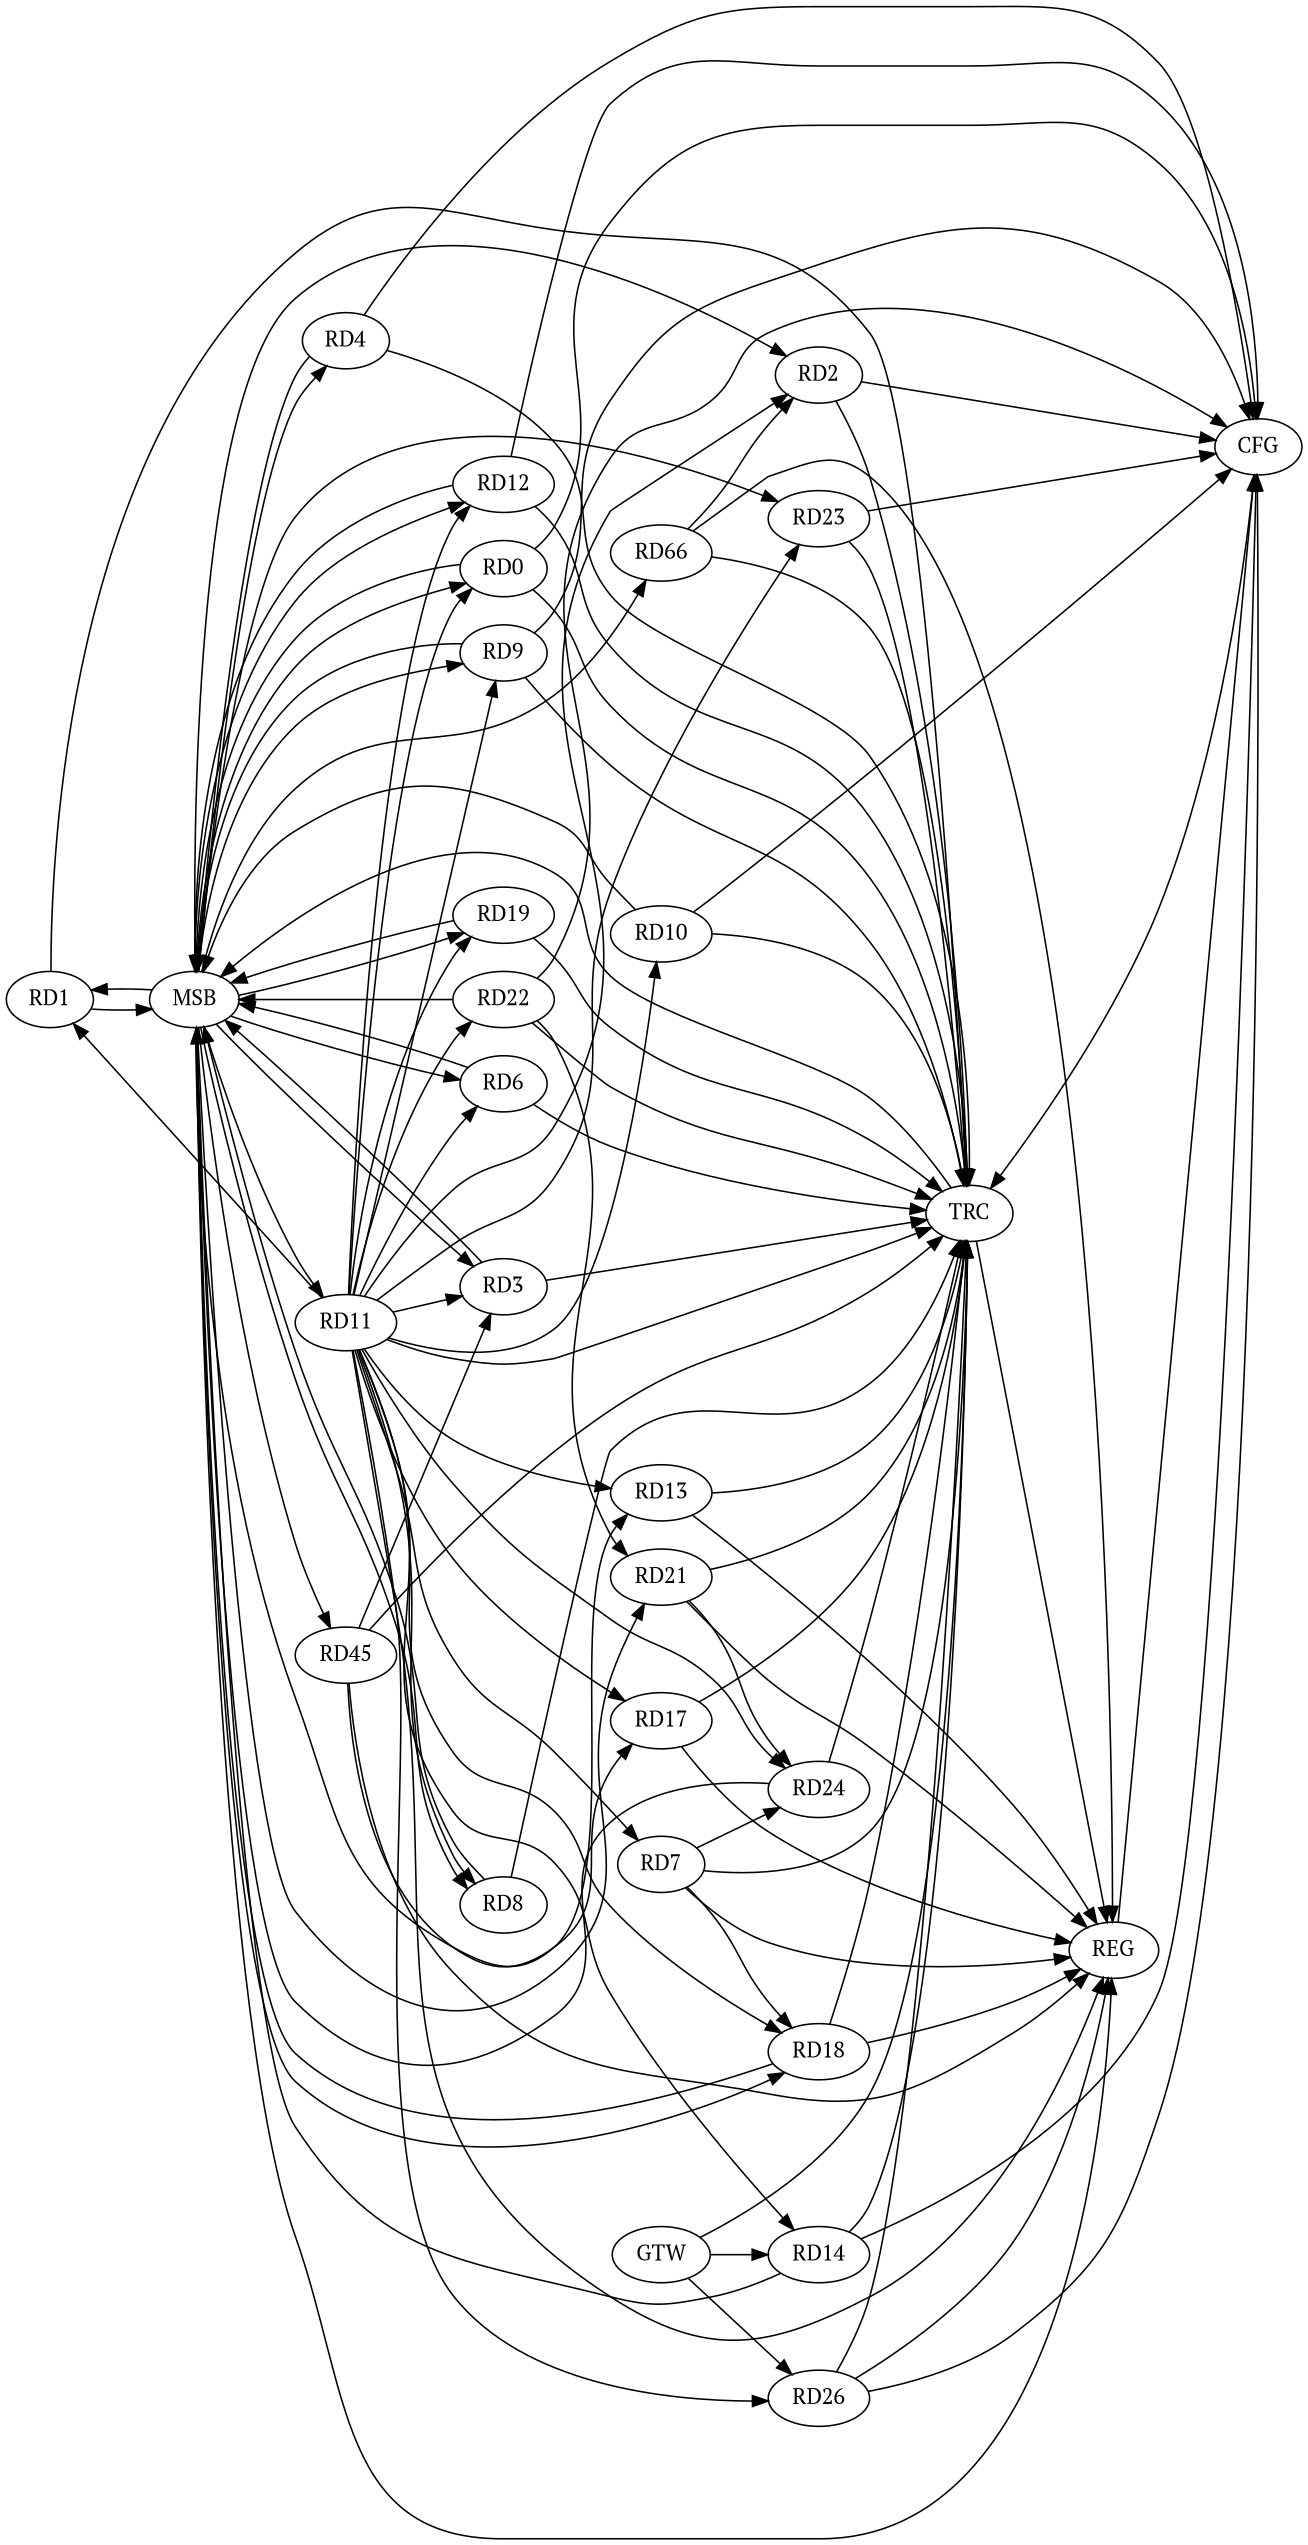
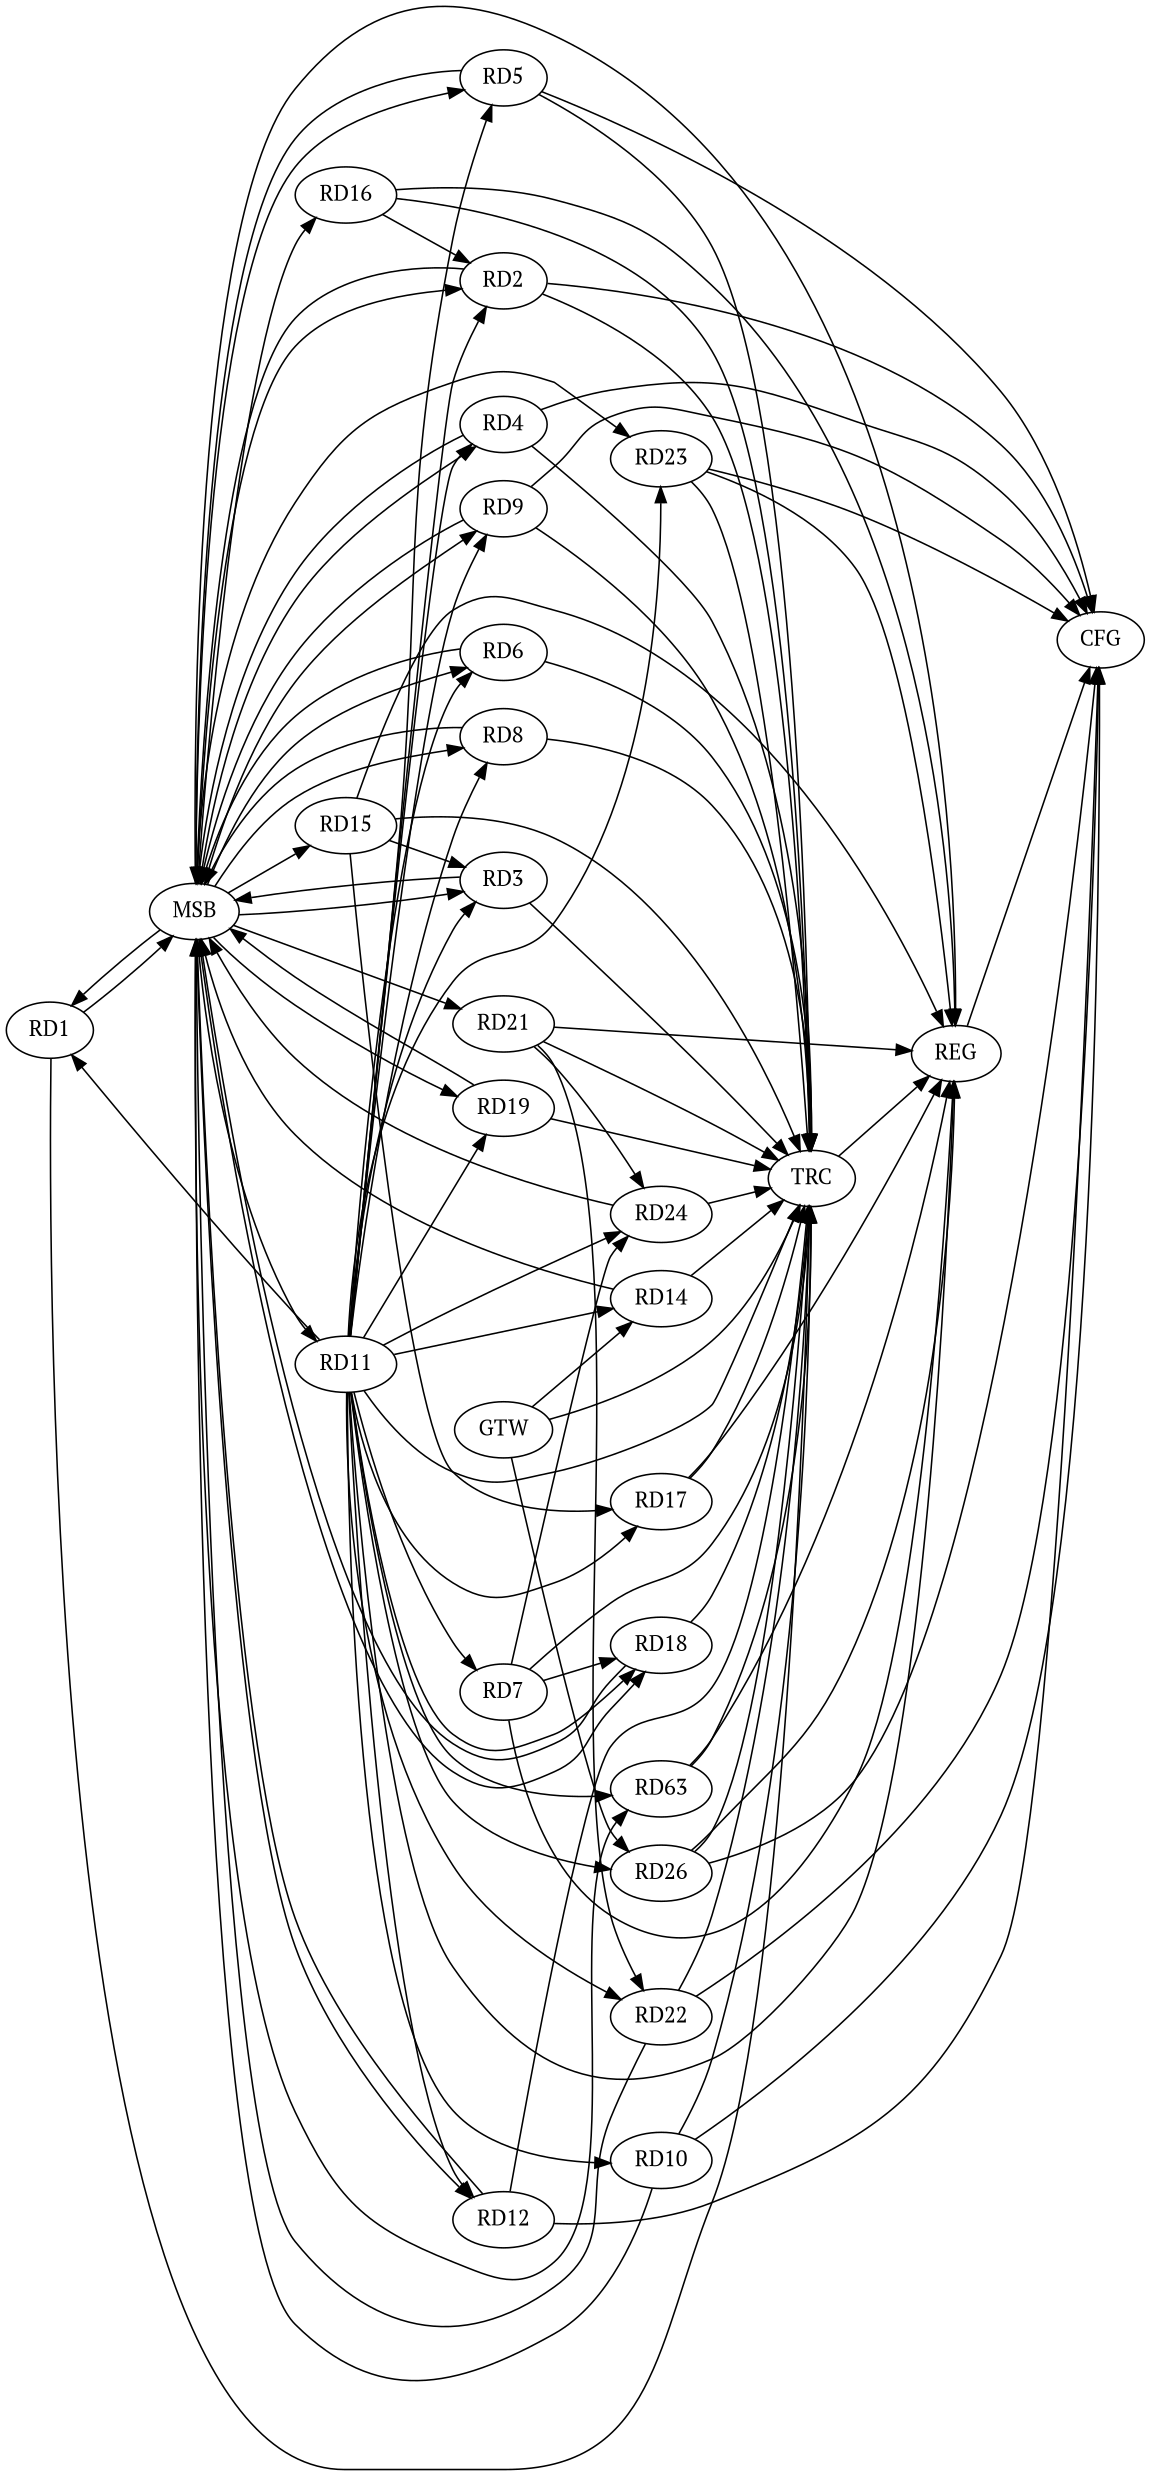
(661, 553) -> (346, 195)
(504, 569) -> (504, 78)
(1181, 845) -> none
none -> (396, 893)
(586, 927) -> (273, 354)
(587, 1254) -> (596, 1485)
(1219, 1441) -> none
(661, 1493) -> (661, 1789)
(346, 1655) -> (346, 826)
(969, 2017) -> (901, 696)
